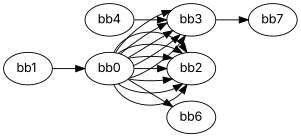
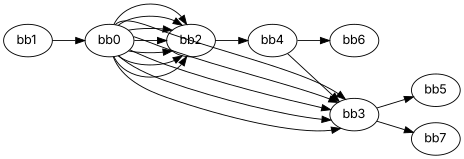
none -> (227, 41)
(139, 86) -> (309, 41)
none -> (436, 90)
